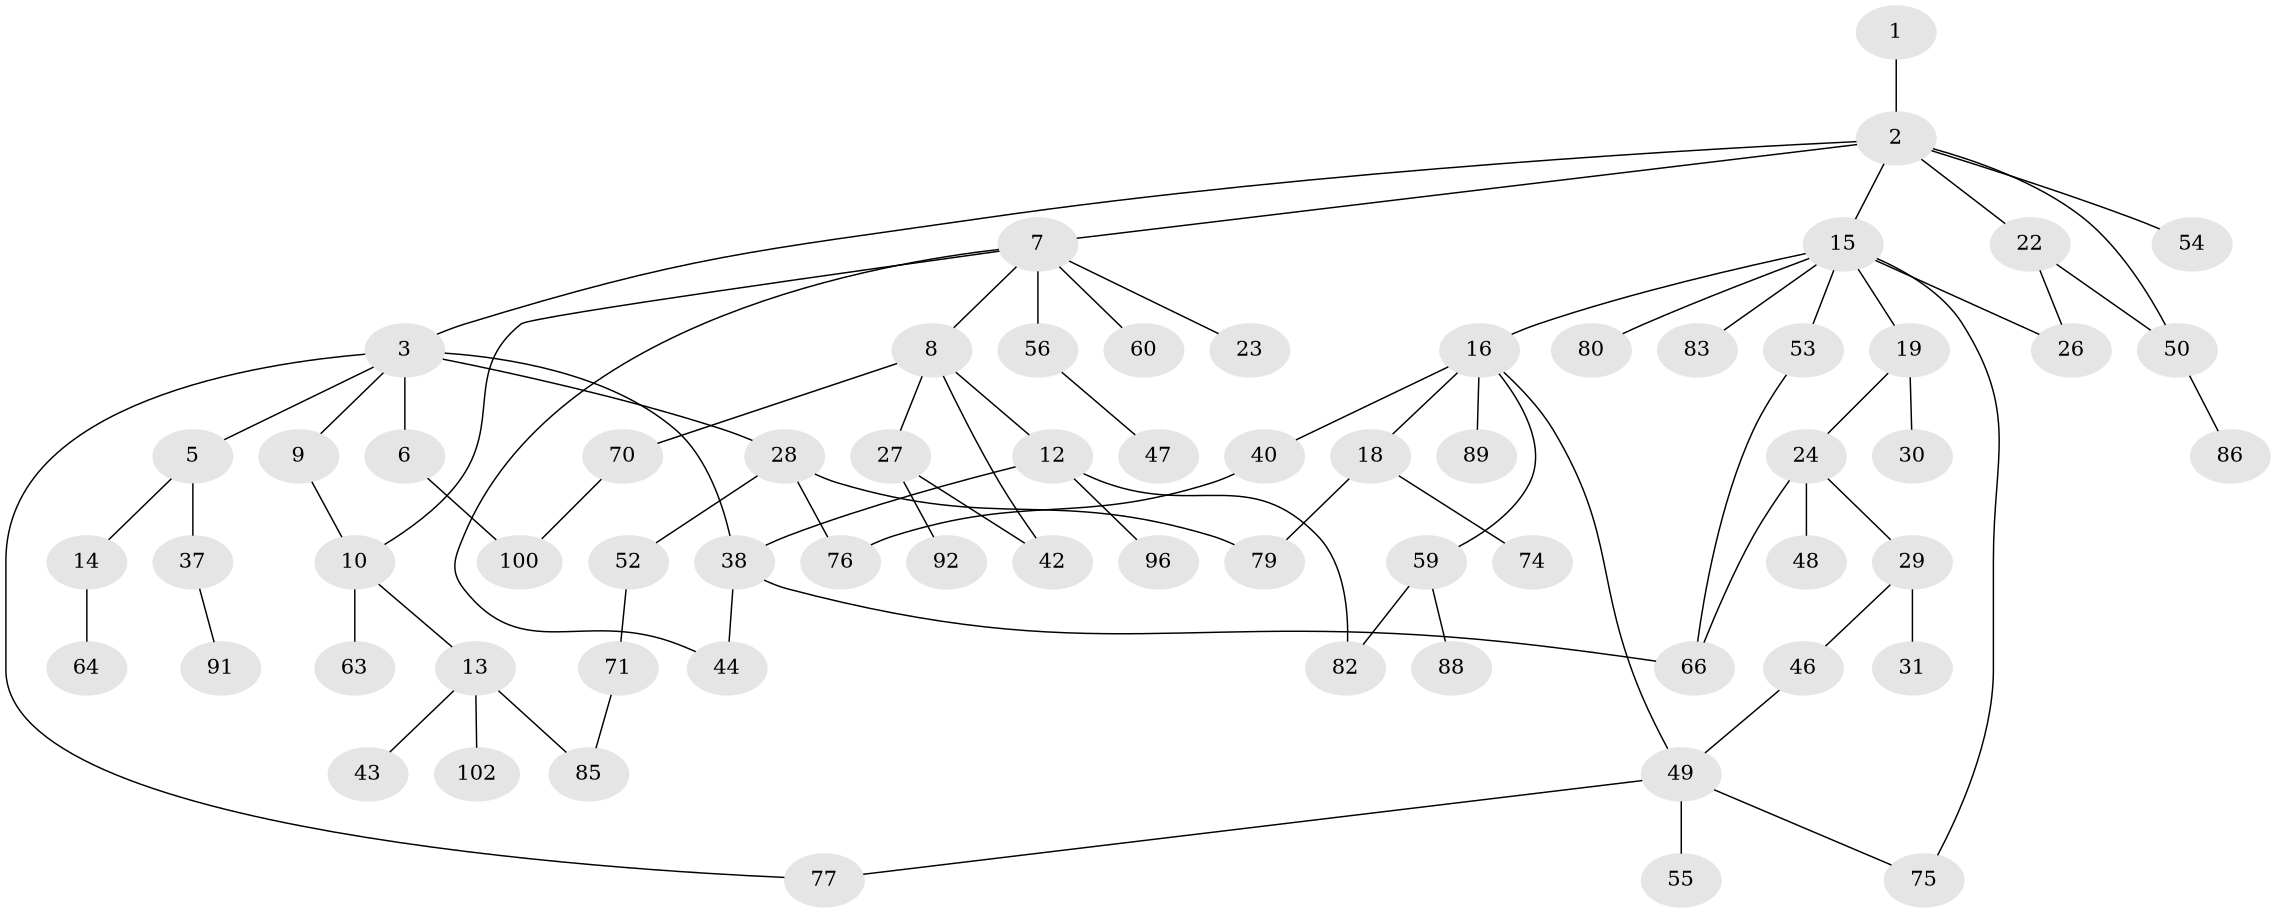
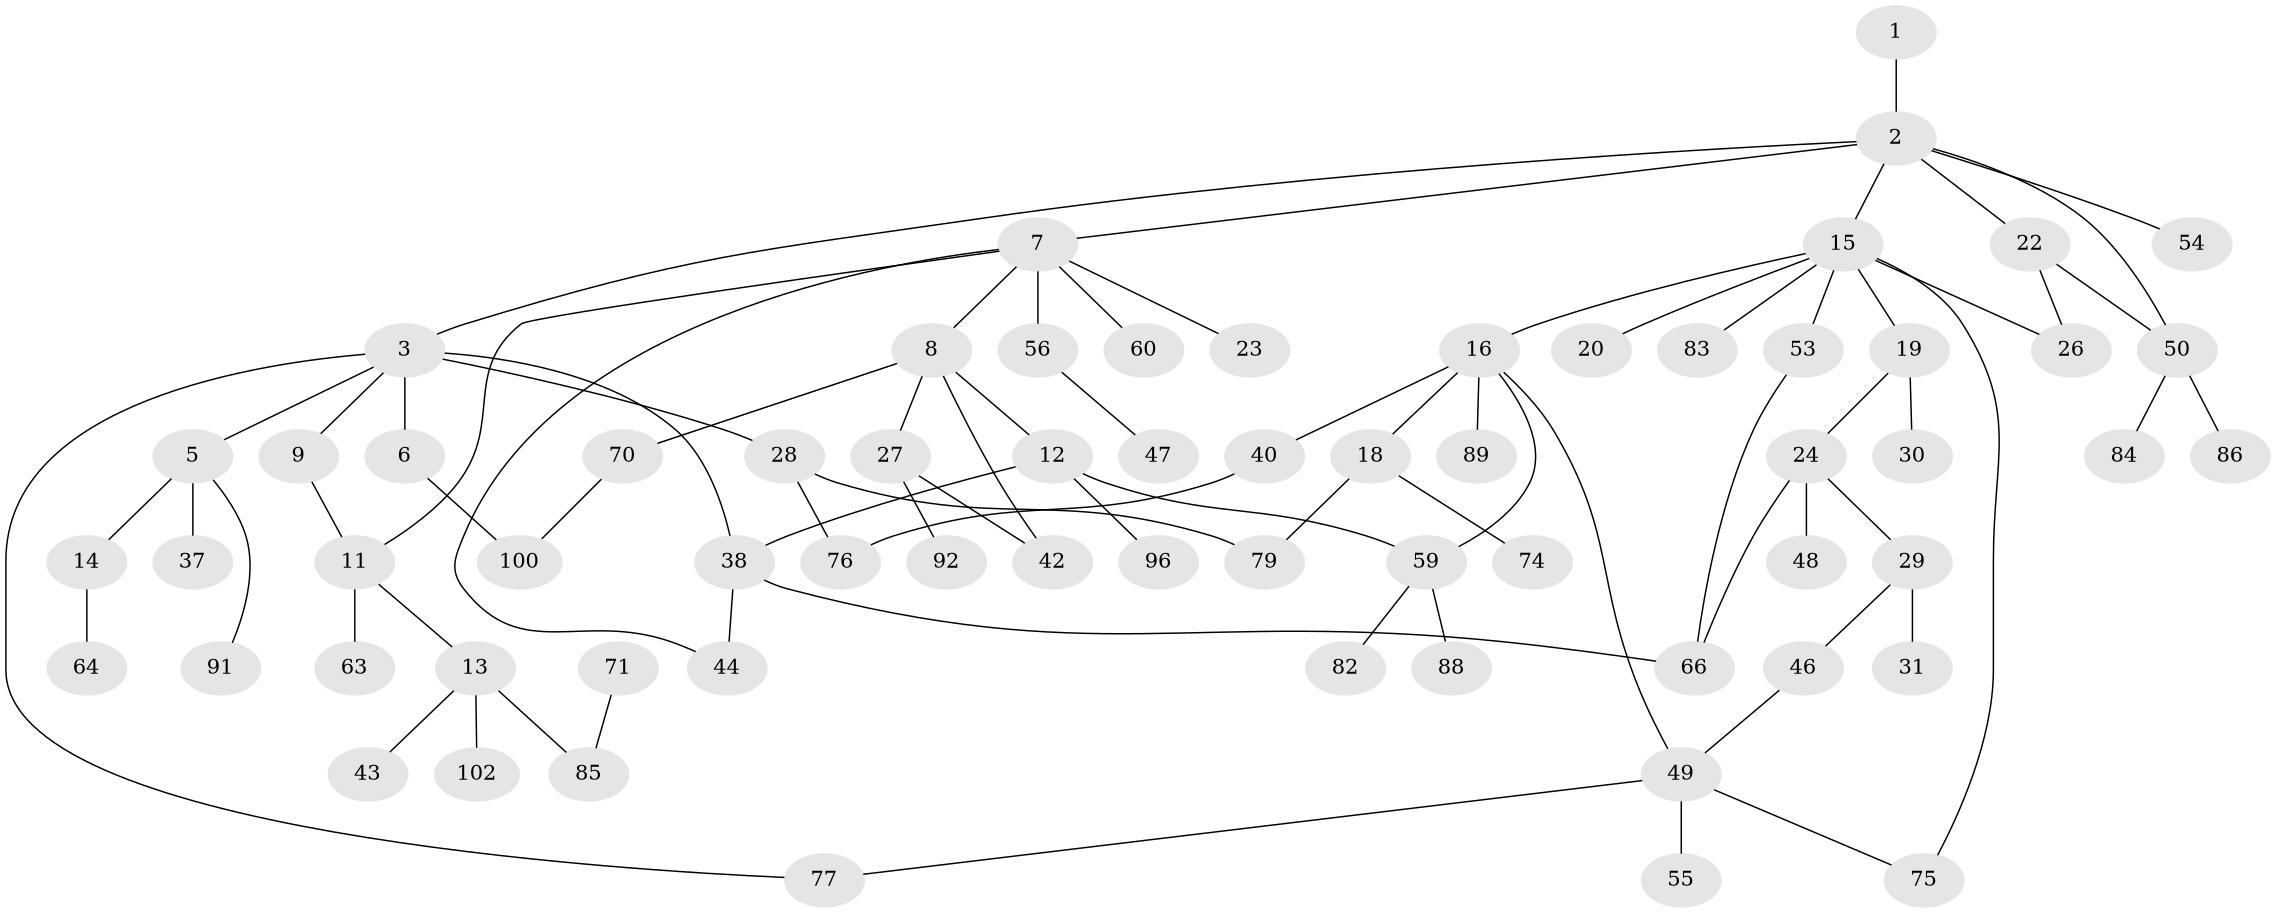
(1591, 350) -> (1591, 350)
none -> (2124, 456)
(1260, 501) -> (1238, 511)
(355, 562) -> (355, 562)
(629, 562) -> none
(207, 616) -> (250, 558)
